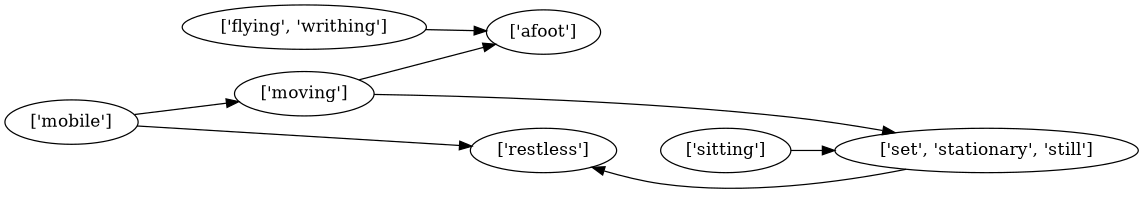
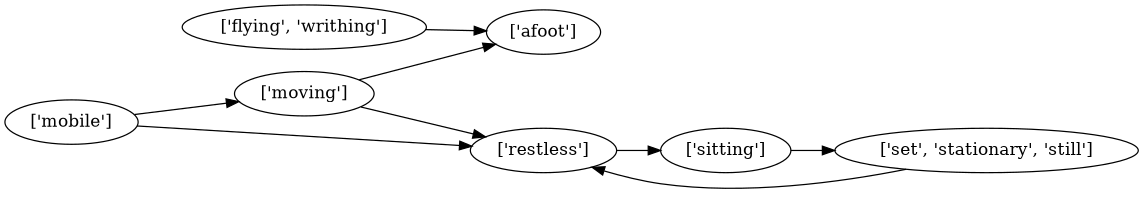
(629, 104) -> (417, 120)
none -> (632, 150)
